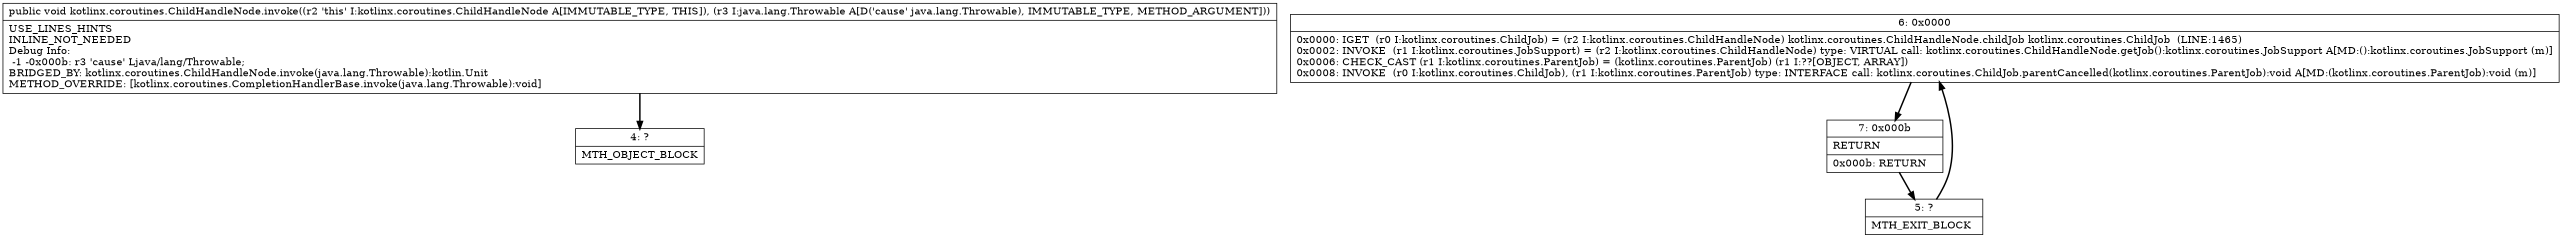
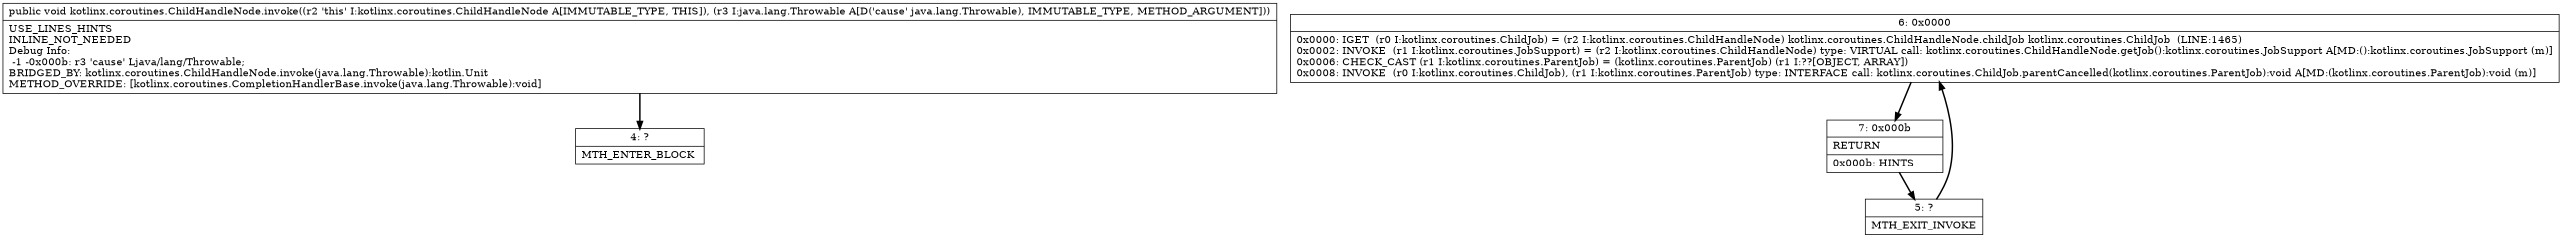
(640, 155) -> (638, 155)
(1885, 163) -> (1879, 163)
(1921, 225) -> (1924, 225)
